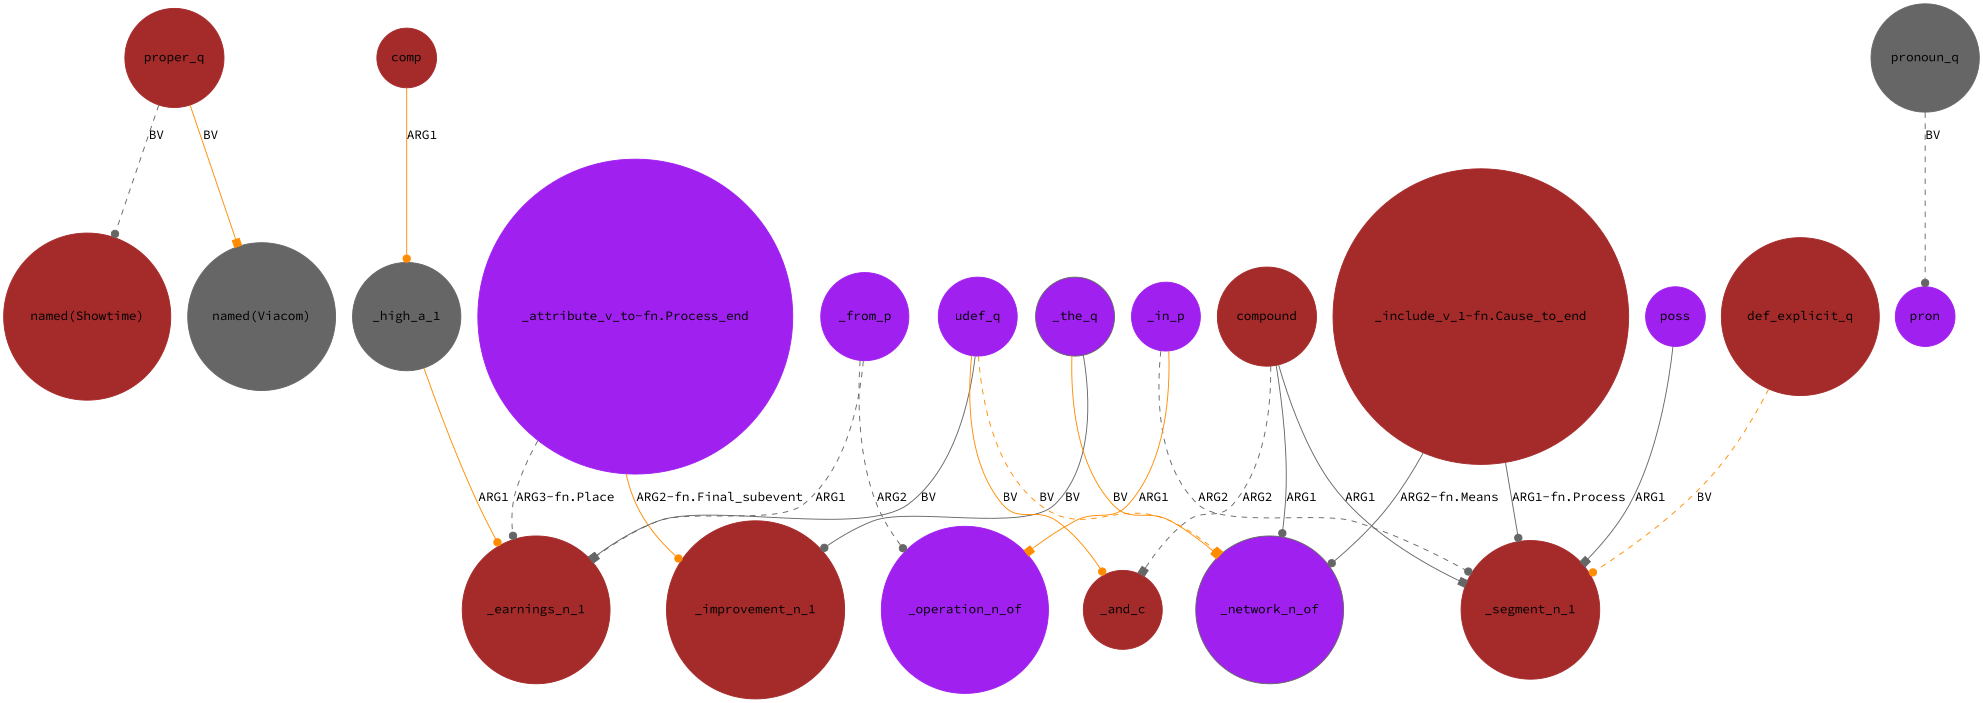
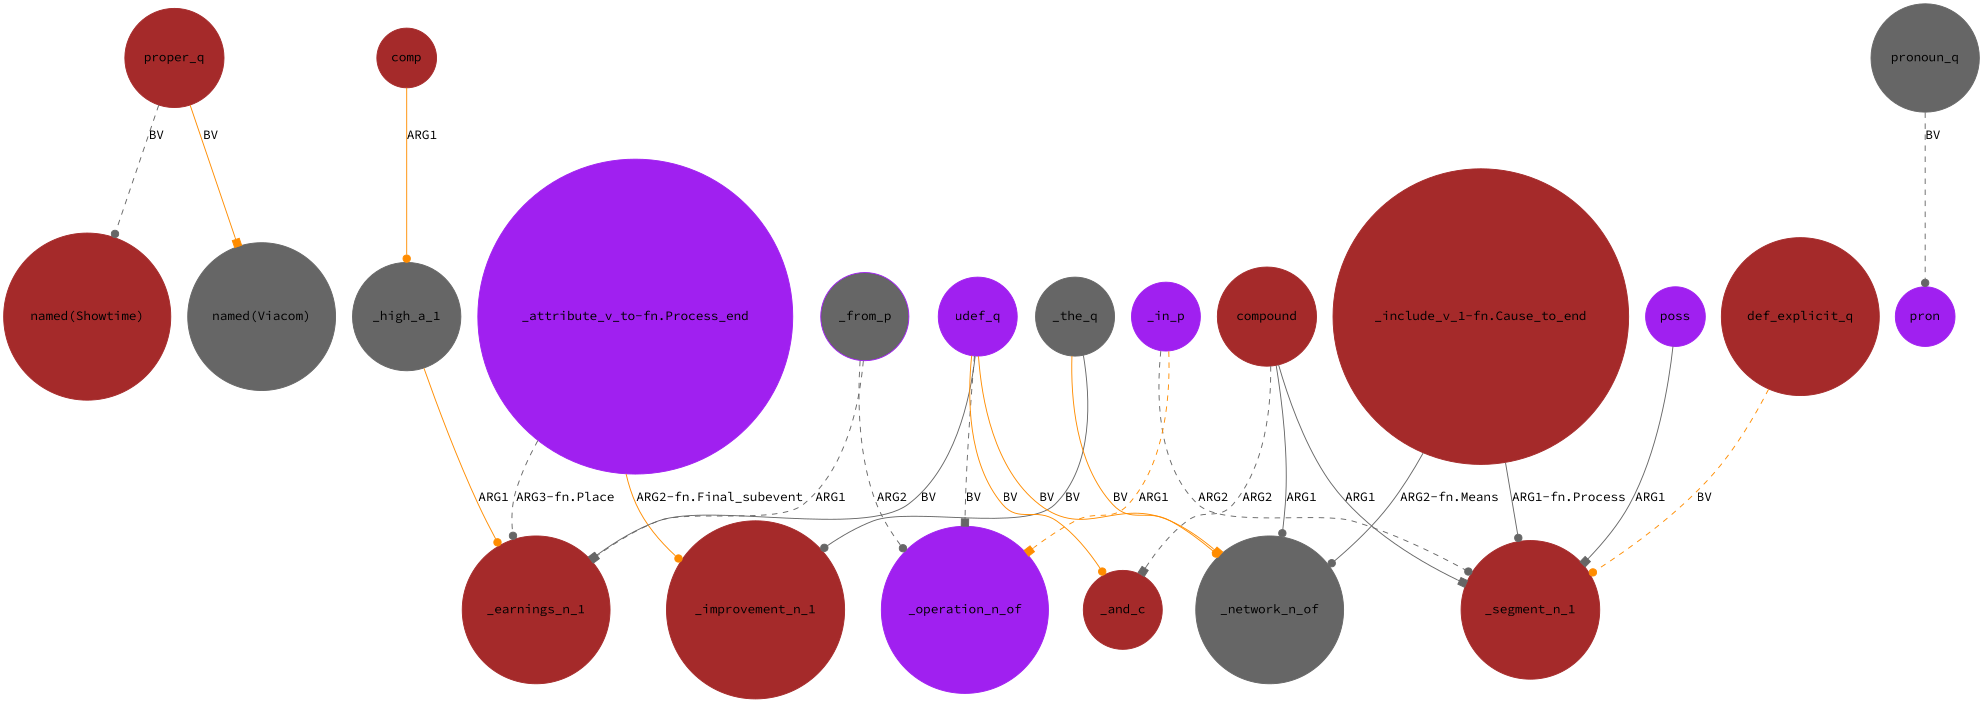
(865, 317) -> (865, 317)
(1075, 317) -> (1075, 317)
none -> (968, 440)
(1144, 482) -> (1144, 482)
(1100, 487) -> (1100, 487)
(1041, 506) -> (1041, 506)
(1270, 610) -> (1270, 610)
